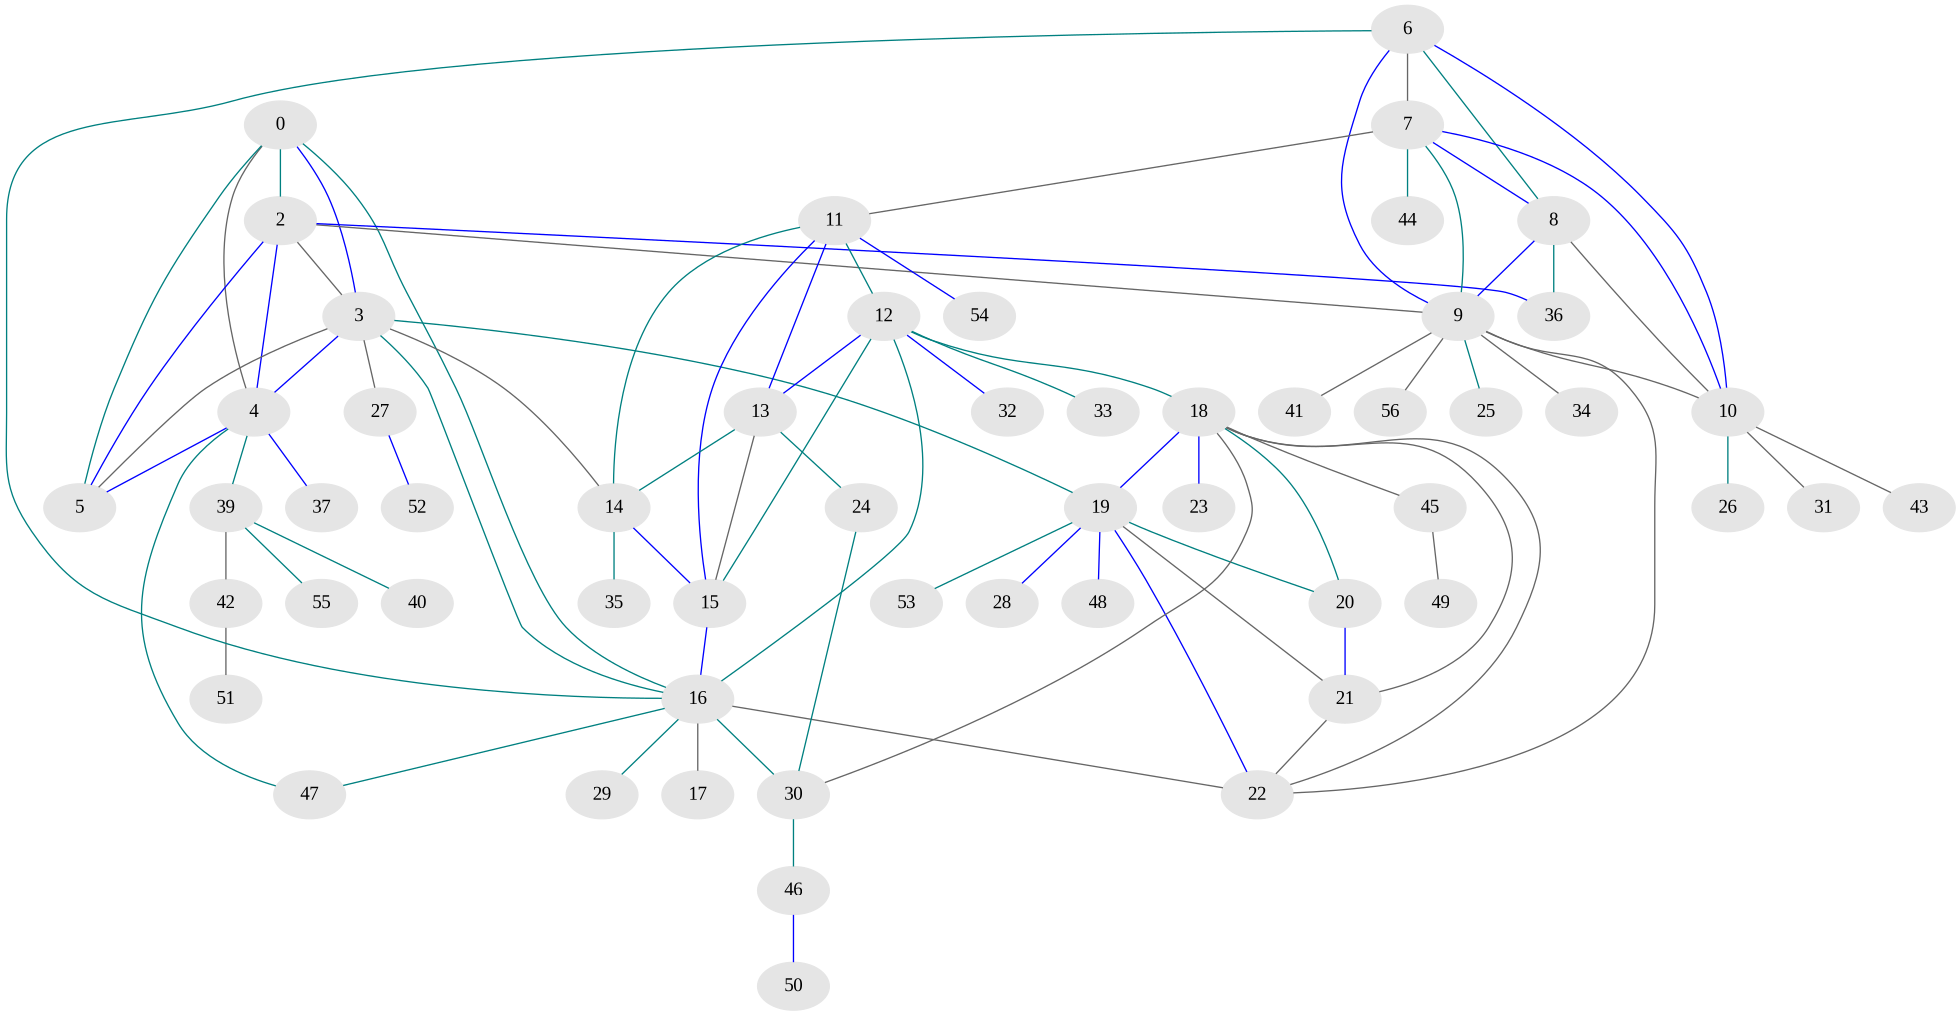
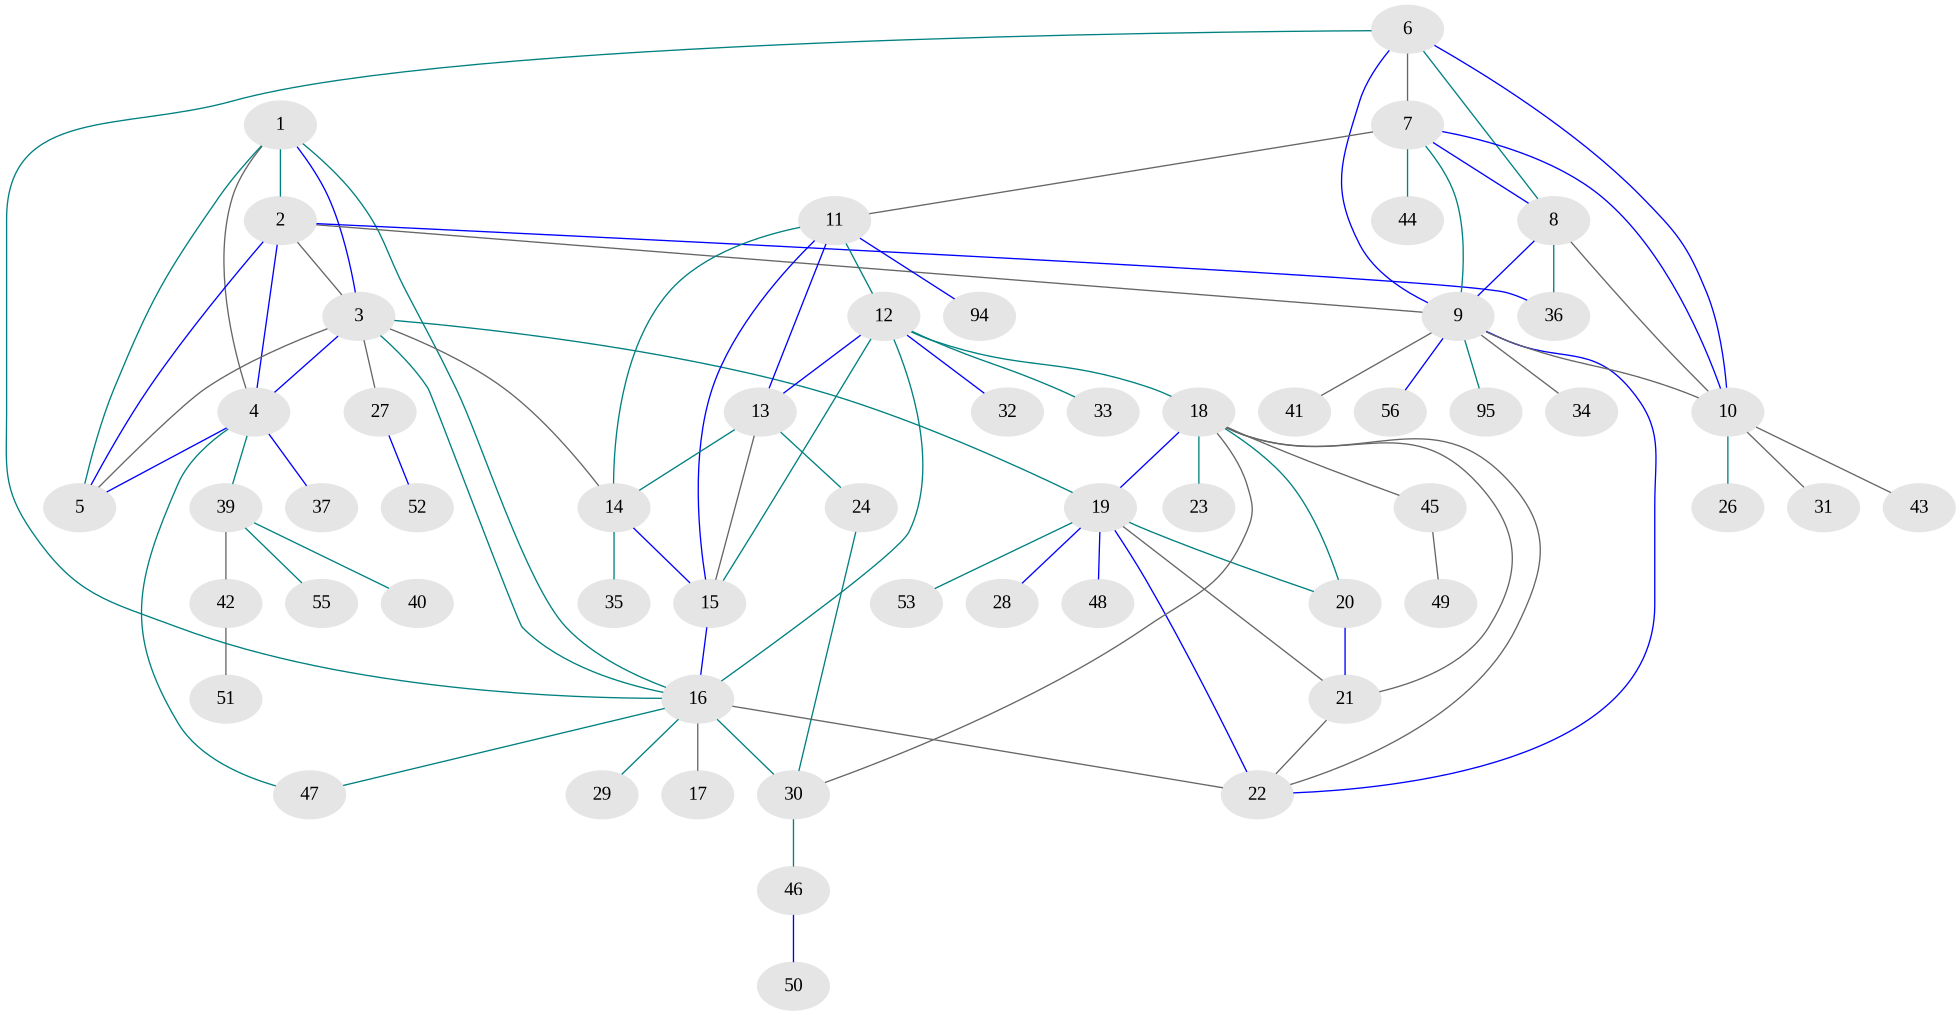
(280, 125) -> (280, 125)
(980, 316) -> (980, 316)
(1424, 364) -> (1424, 364)
(1486, 412) -> (1486, 412)
(1199, 460) -> (1199, 460)
(1648, 636) -> (1648, 636)
